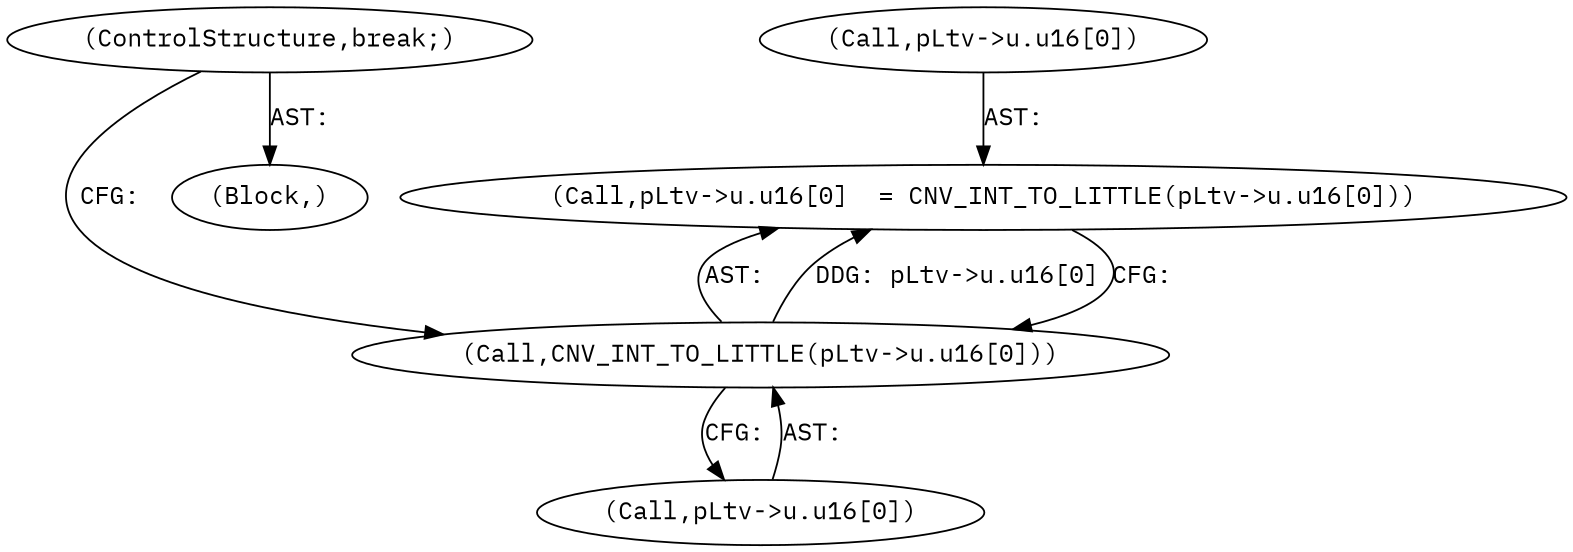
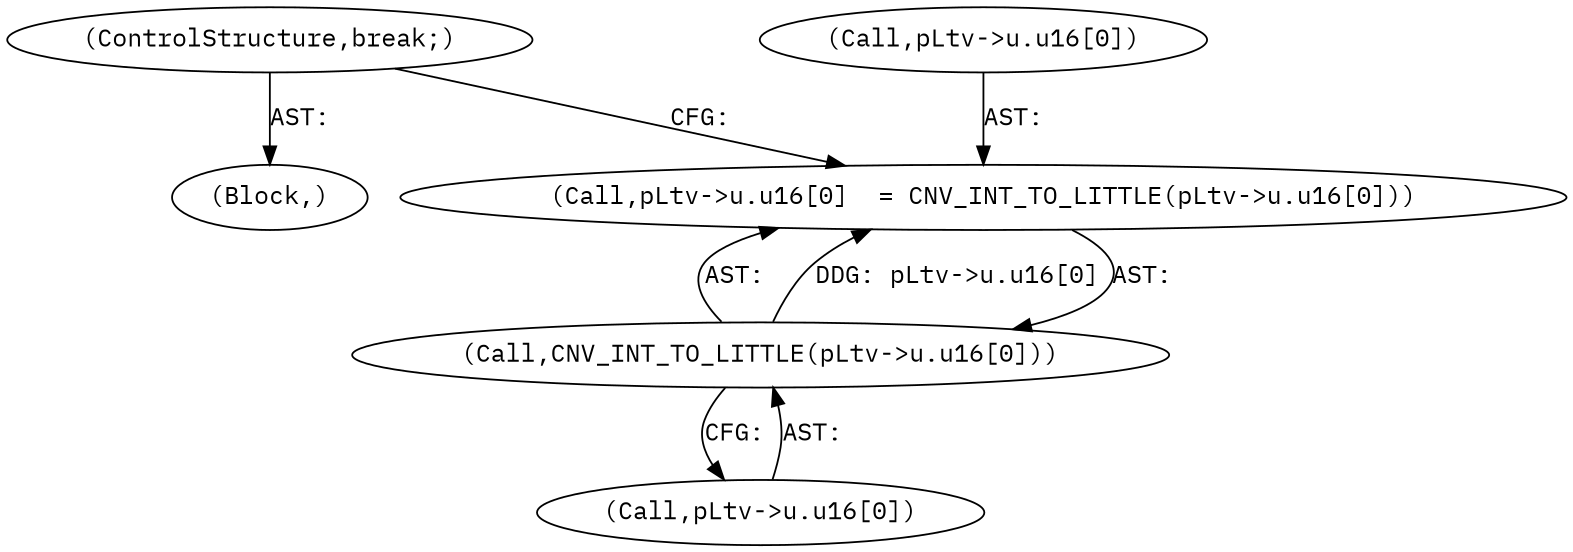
(136, 269) -> (611, 115)
(1150, 276) -> (1150, 276)
